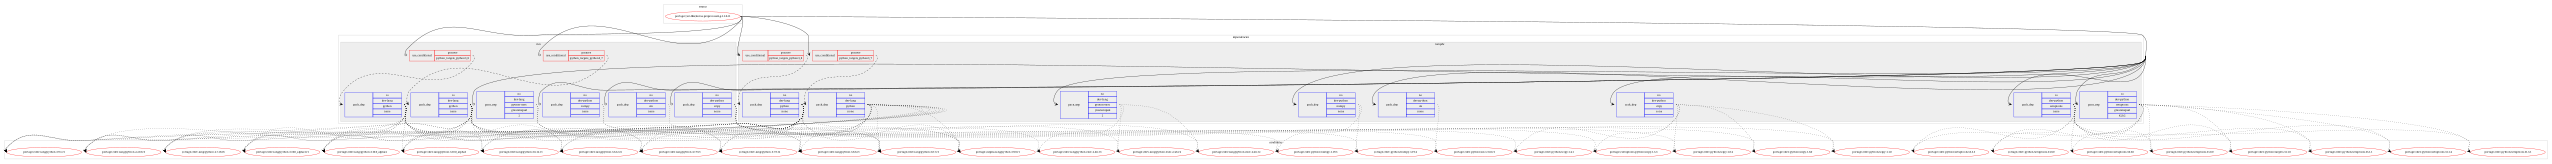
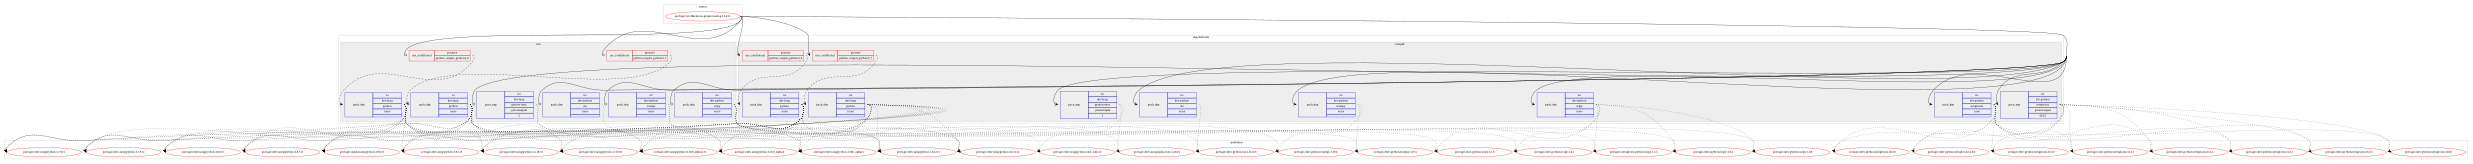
(1077, 152) -> none
(1157, 152) -> (1157, 152)
(2269, 152) -> (2031, 152)
